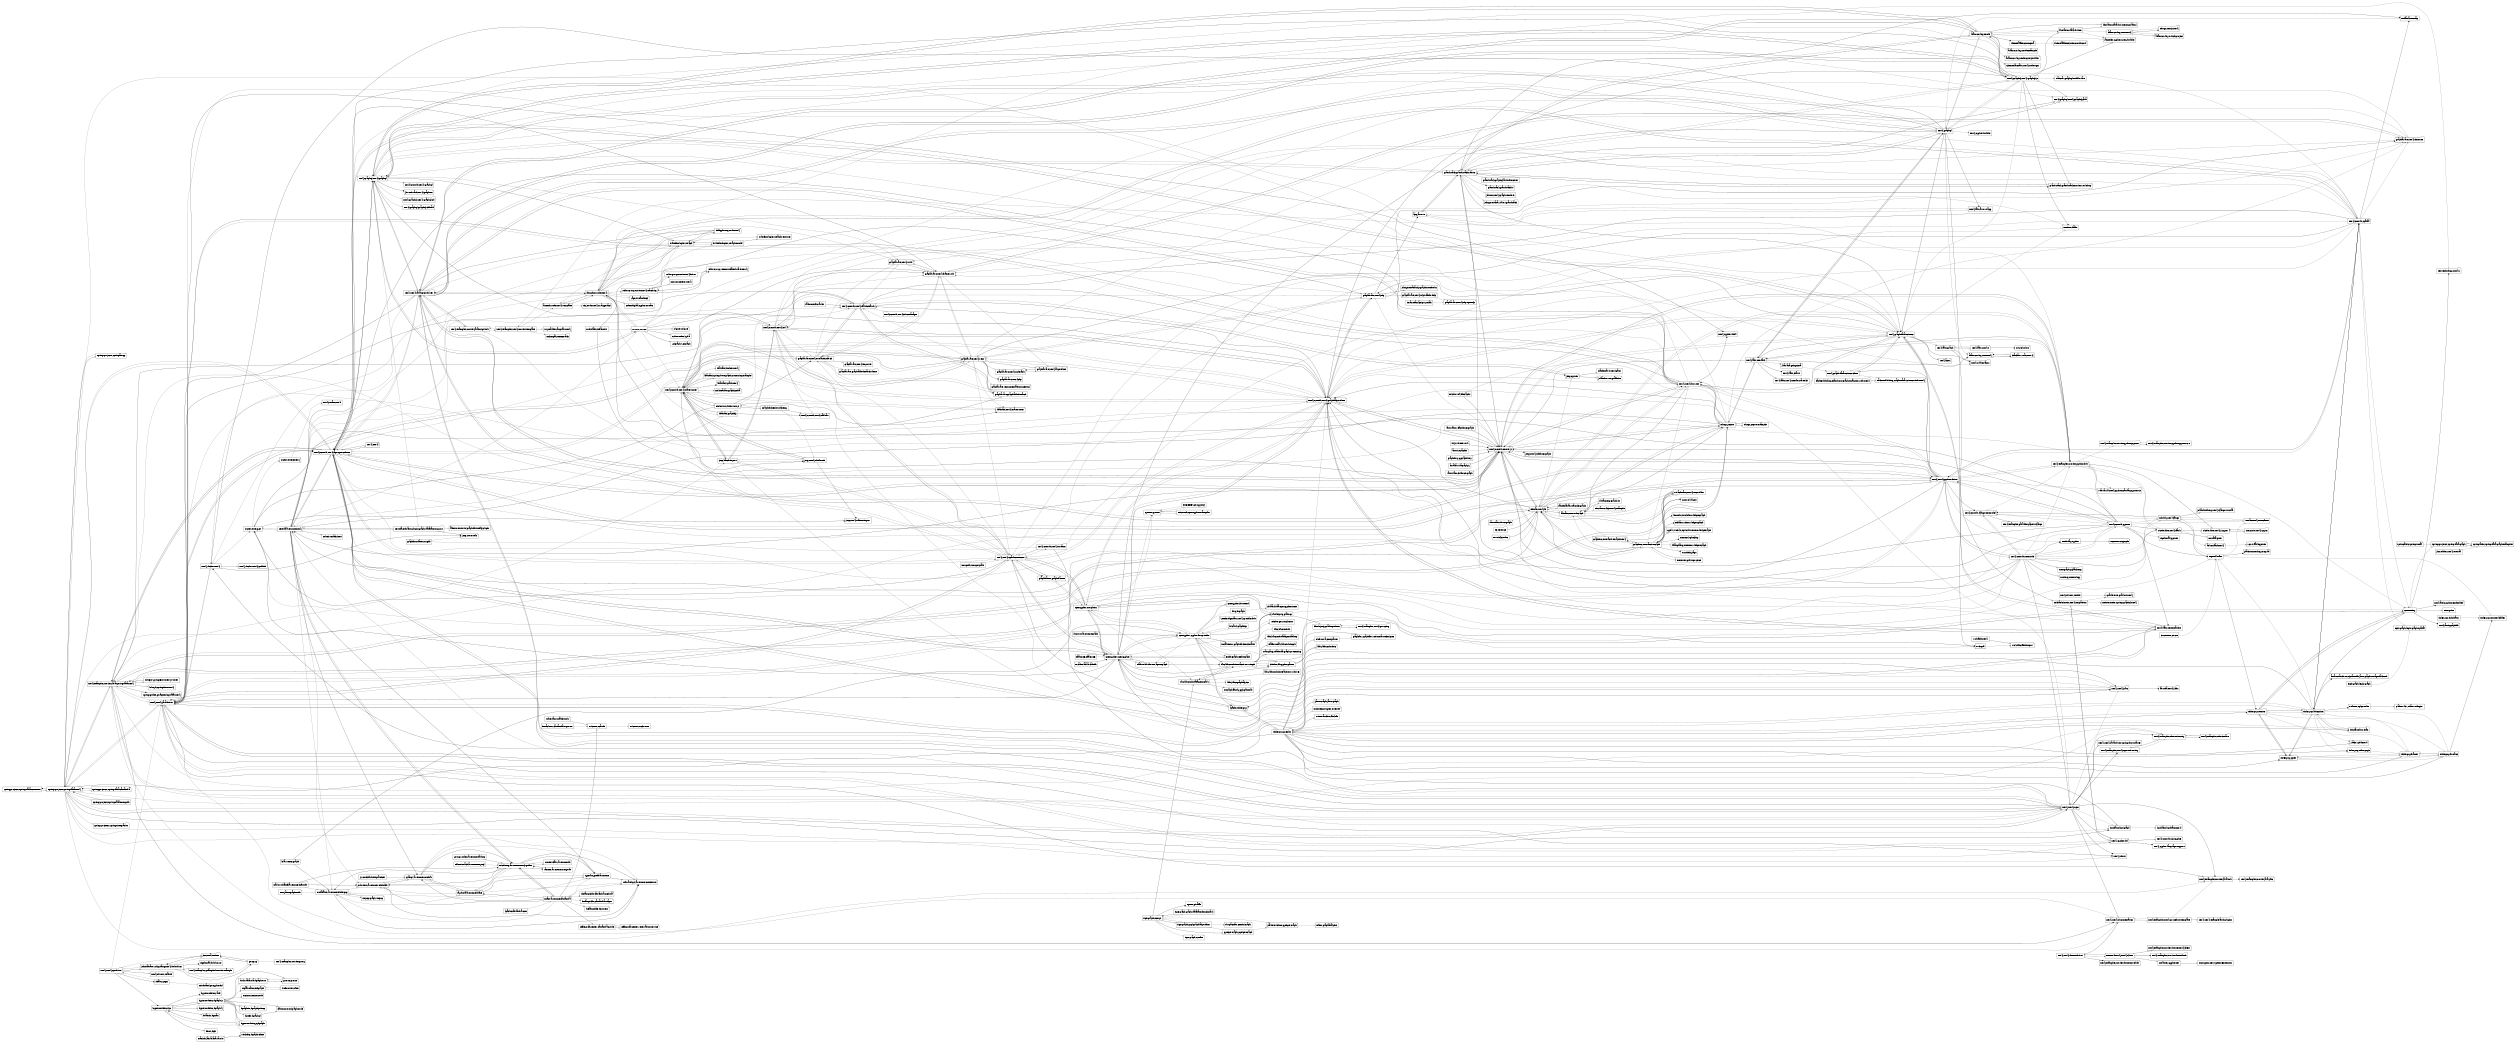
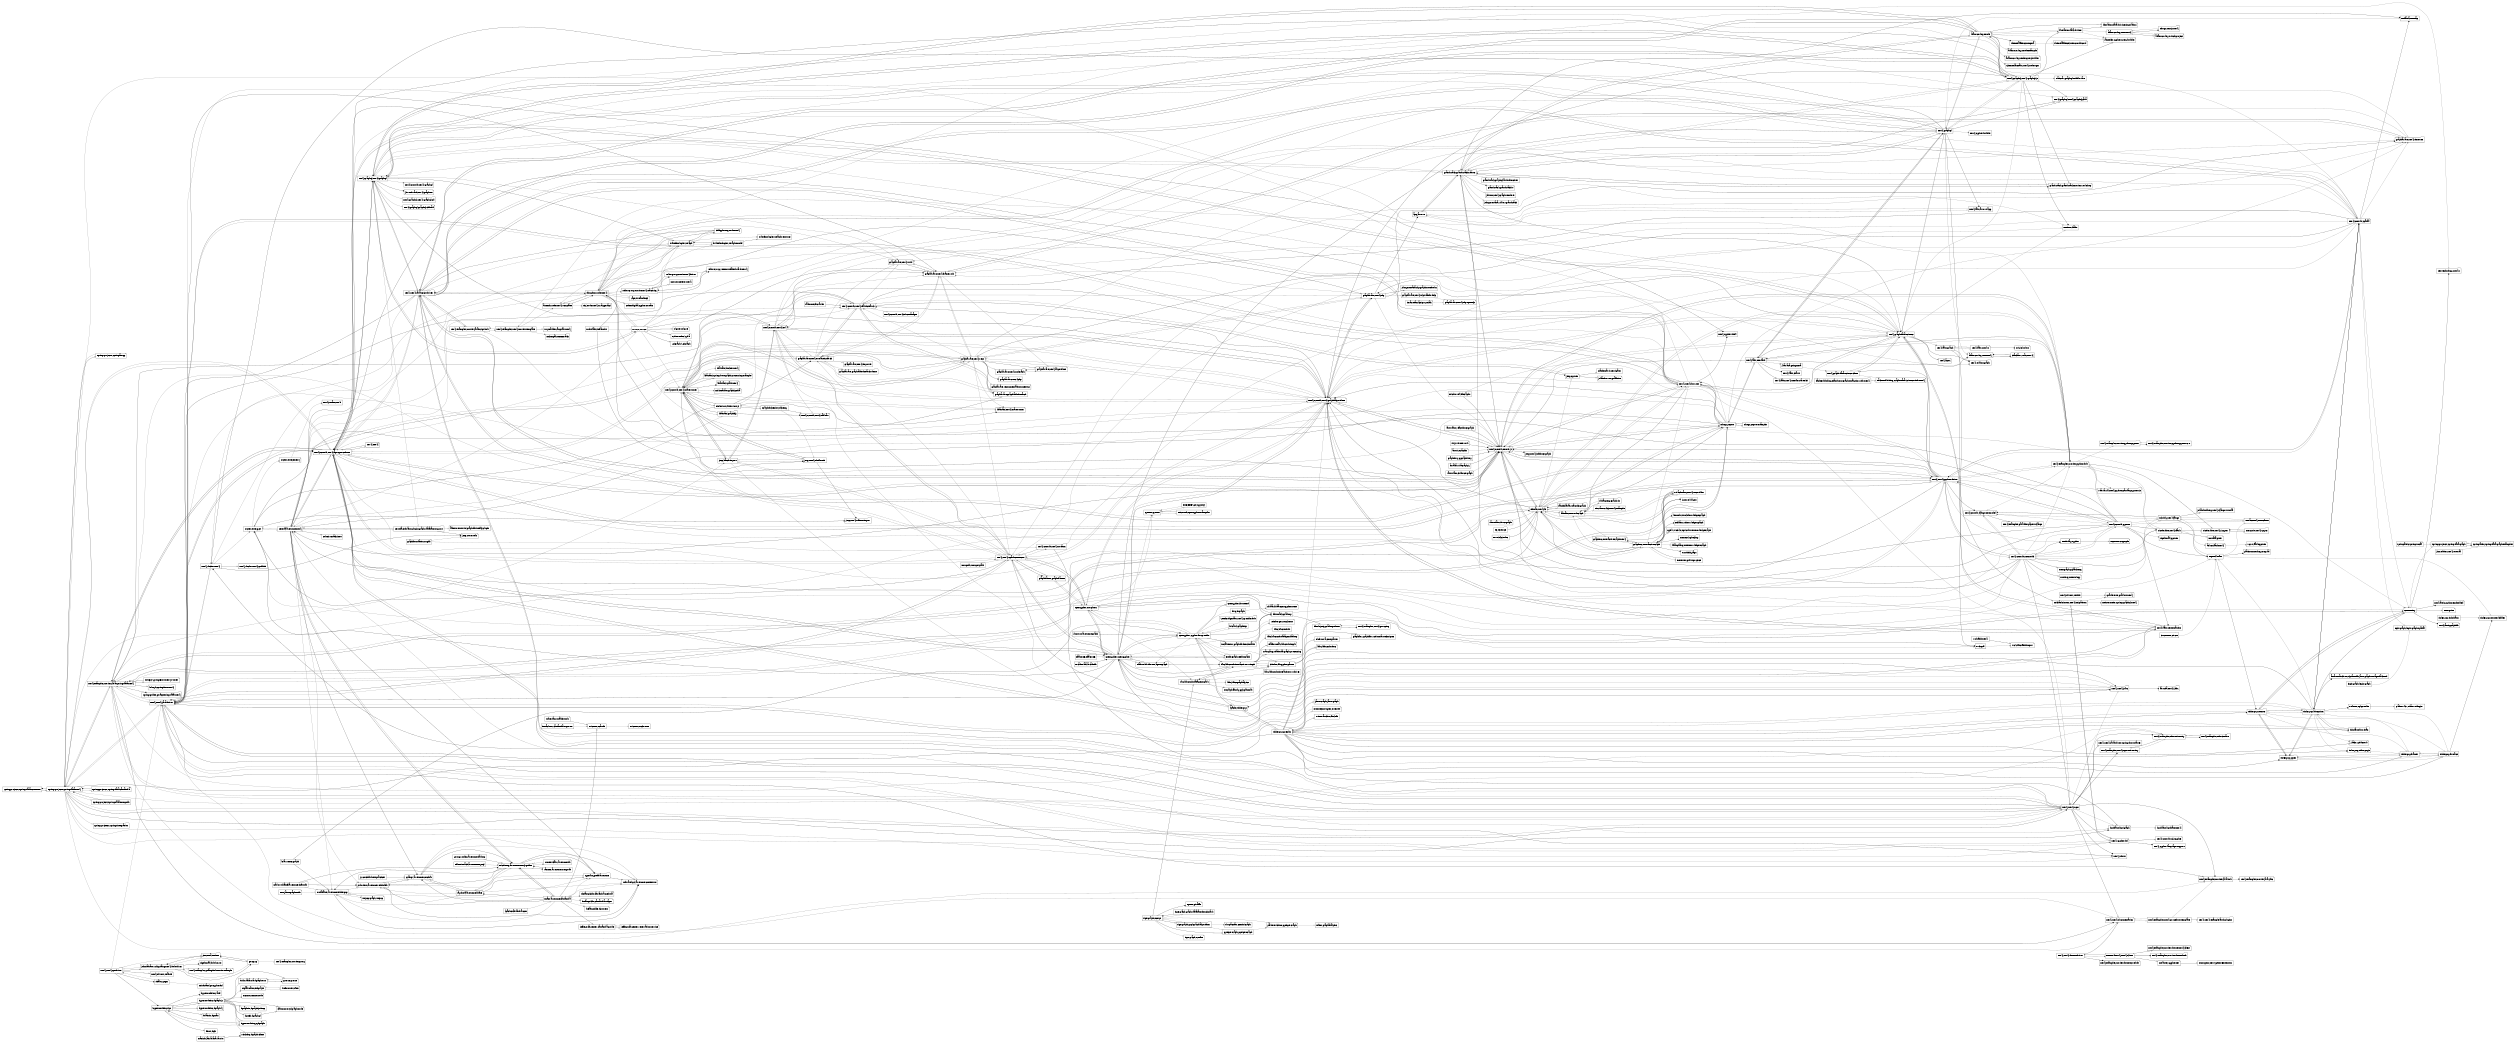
(1980, 363) -> (1980, 363)
(1282, 614) -> (1282, 614)
